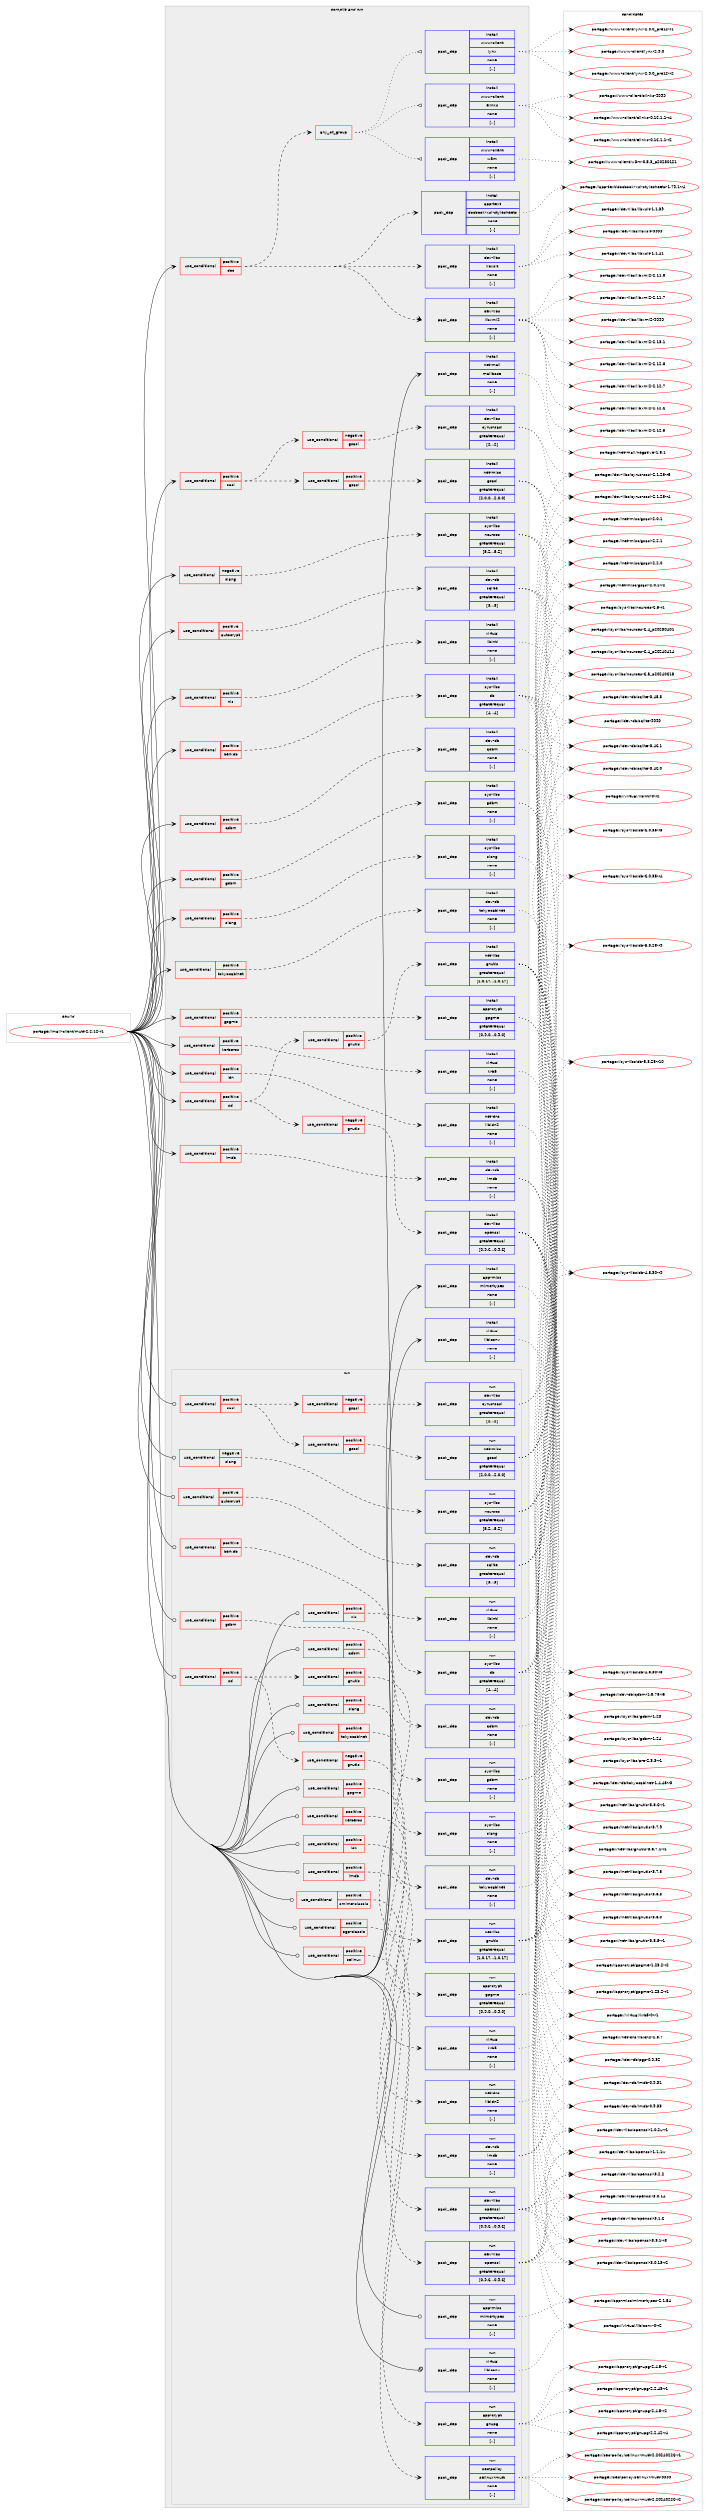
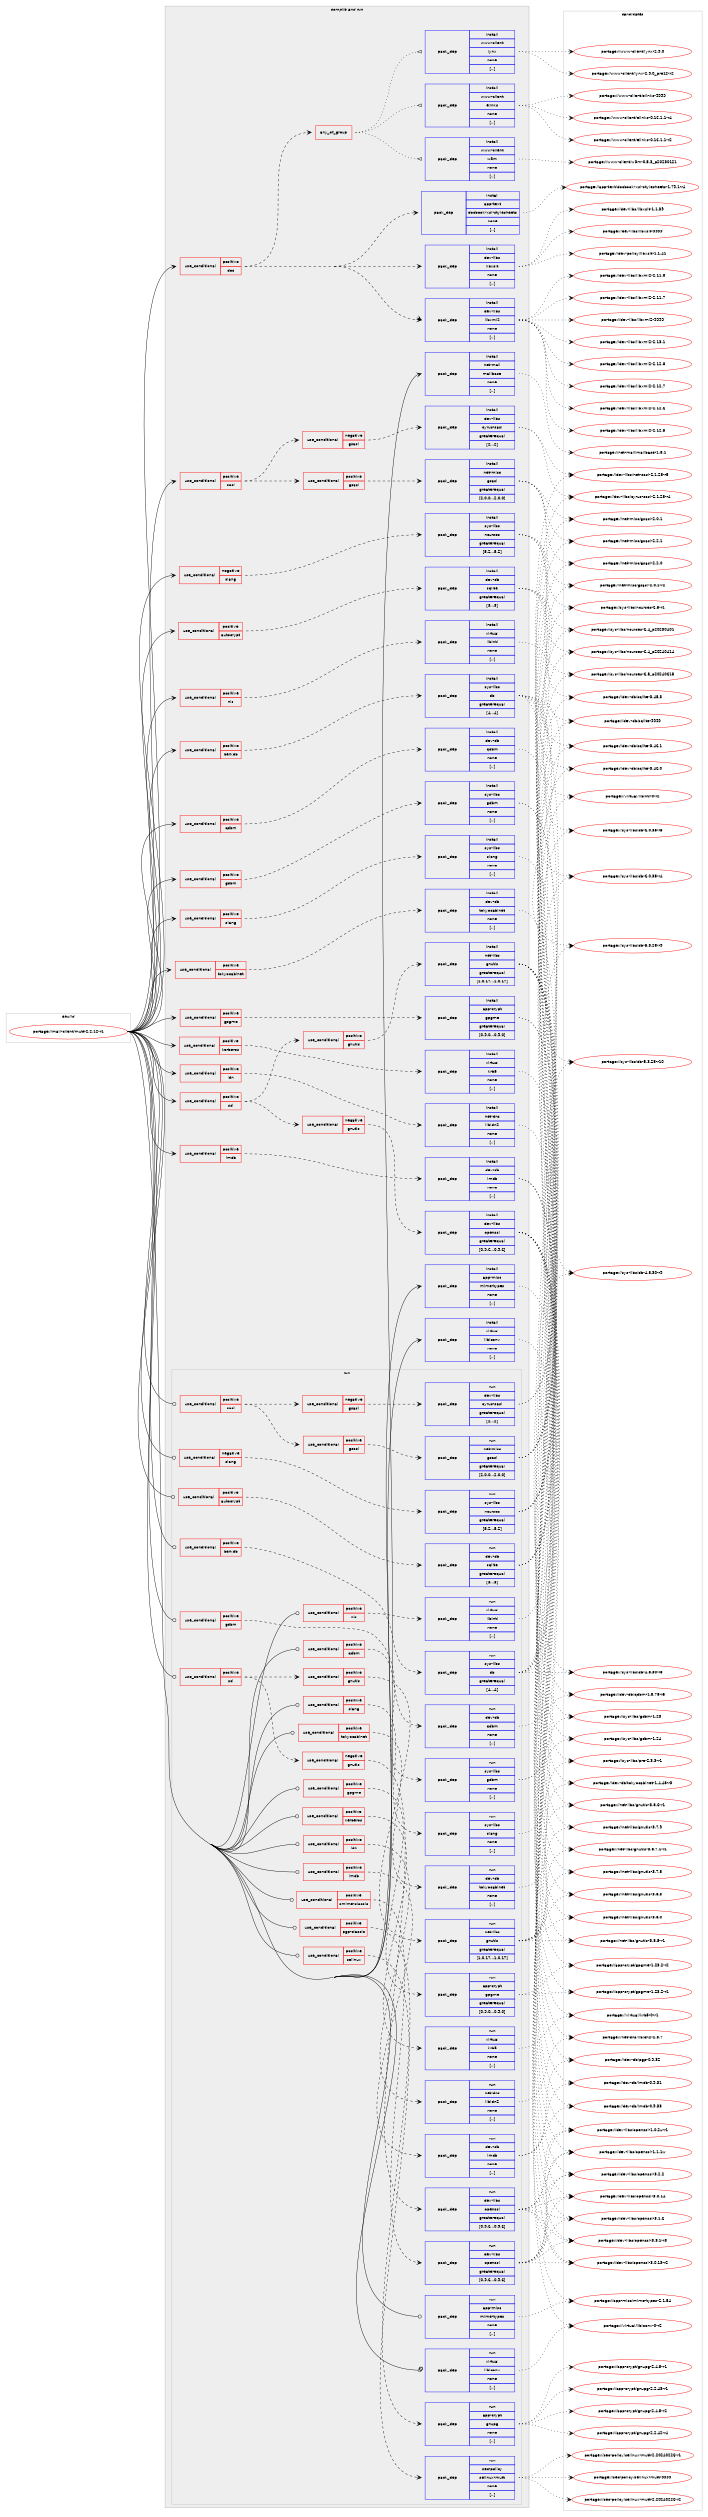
(633, 30) -> none
(633, 254) -> (633, 254)
(633, 453) -> (633, 453)
(633, 475) -> (633, 475)
